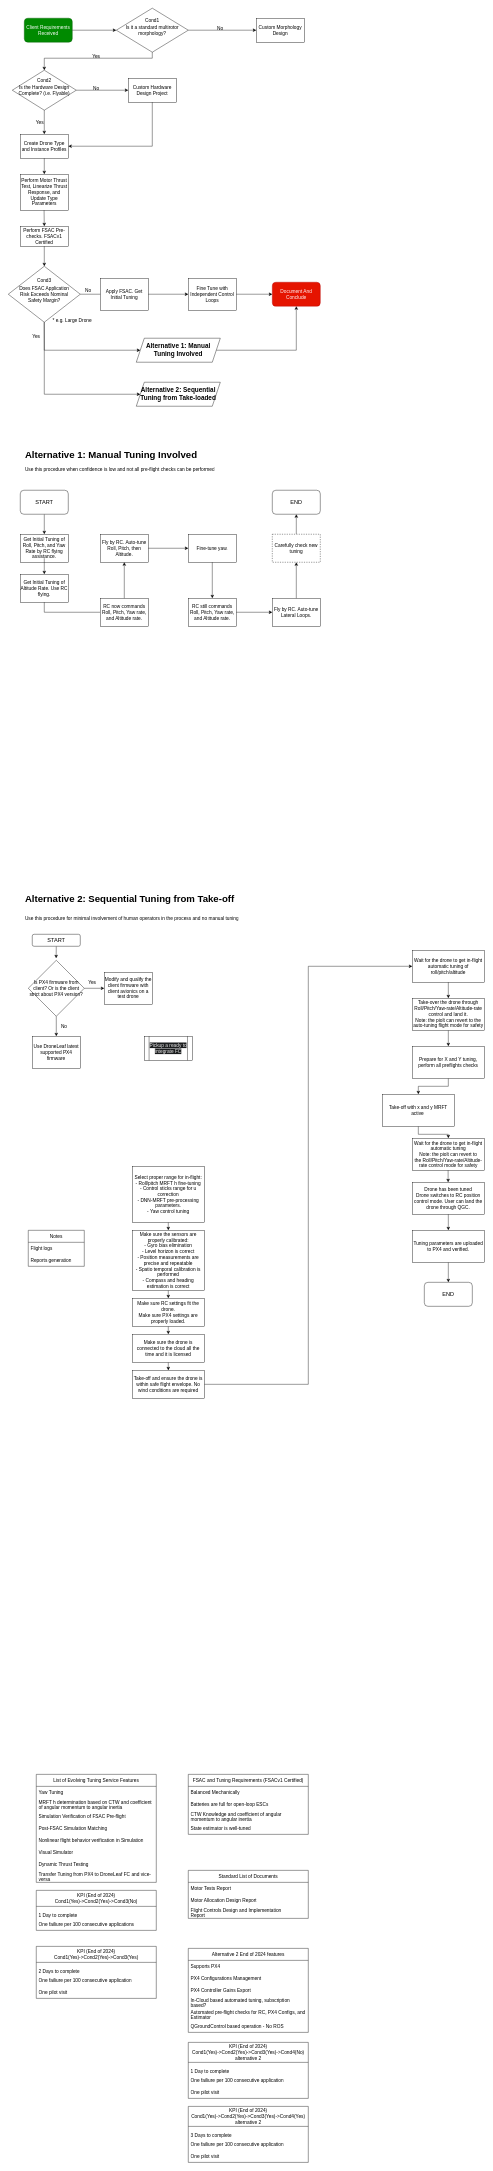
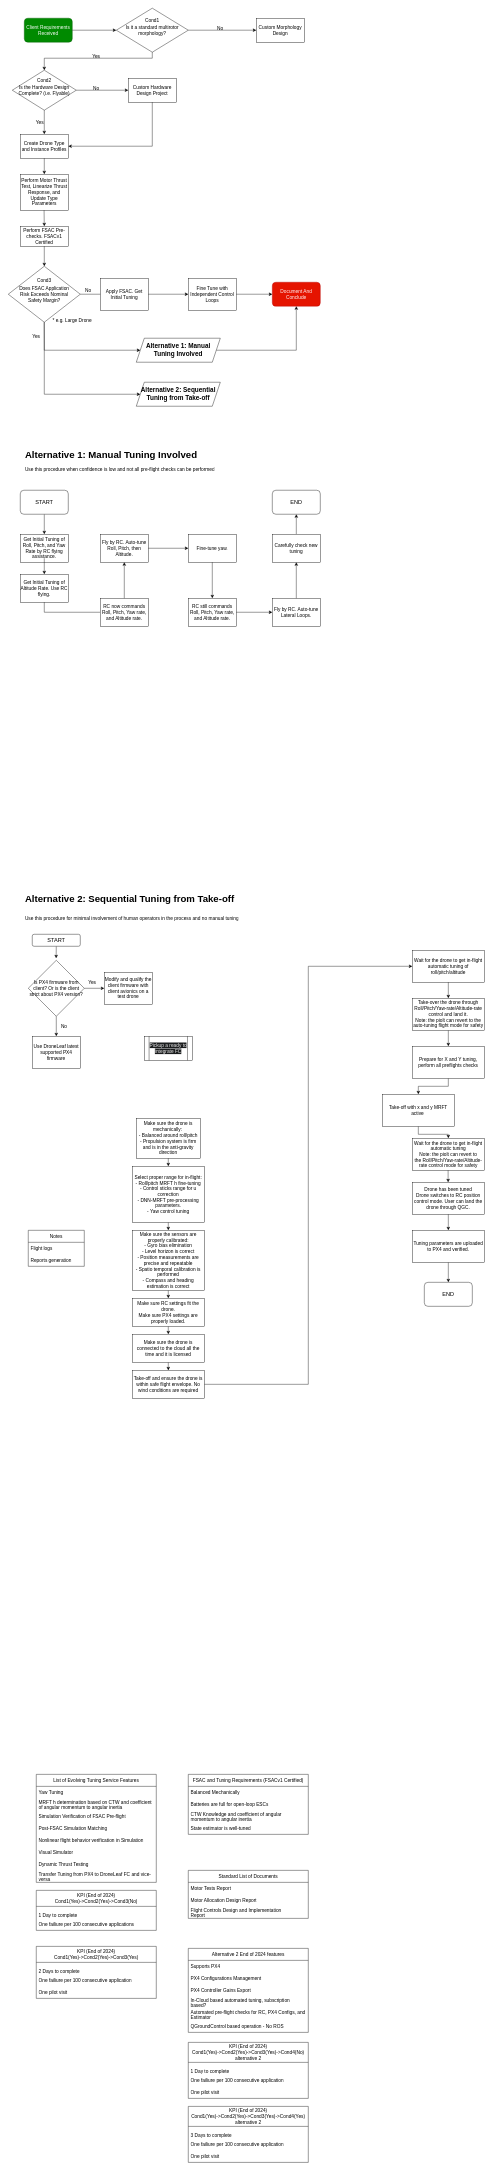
(178, 394) -> (178, 394)
(296, 548) -> (296, 548)
none -> (168, 1138)
none -> (168, 1160)
